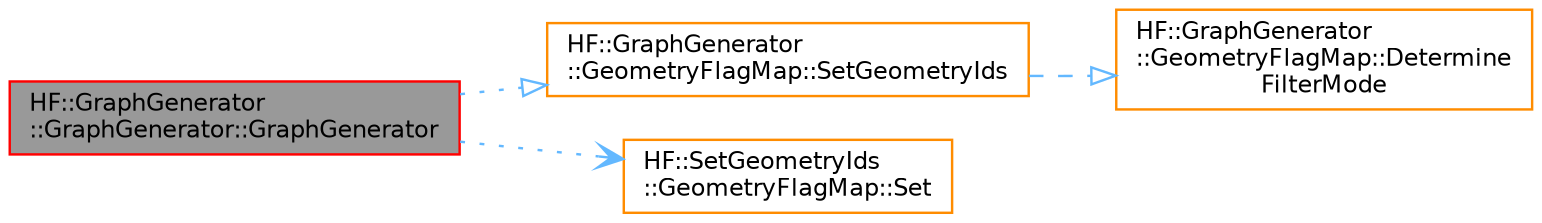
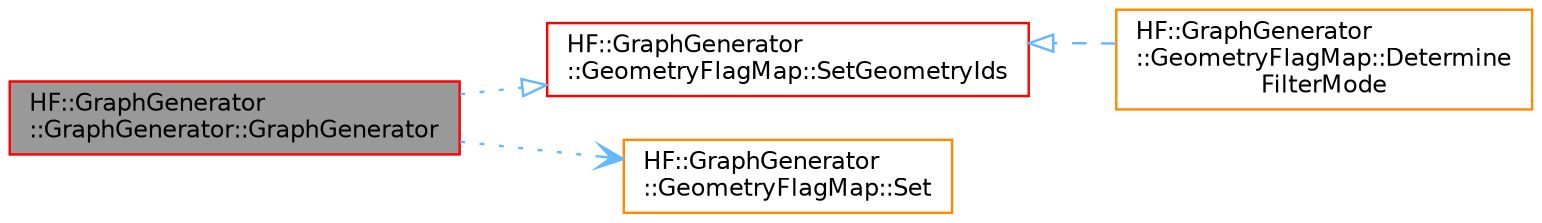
(788, 60) -> (788, 60)
(1060, 76) -> (1085, 43)
(788, 176) -> (788, 176)
